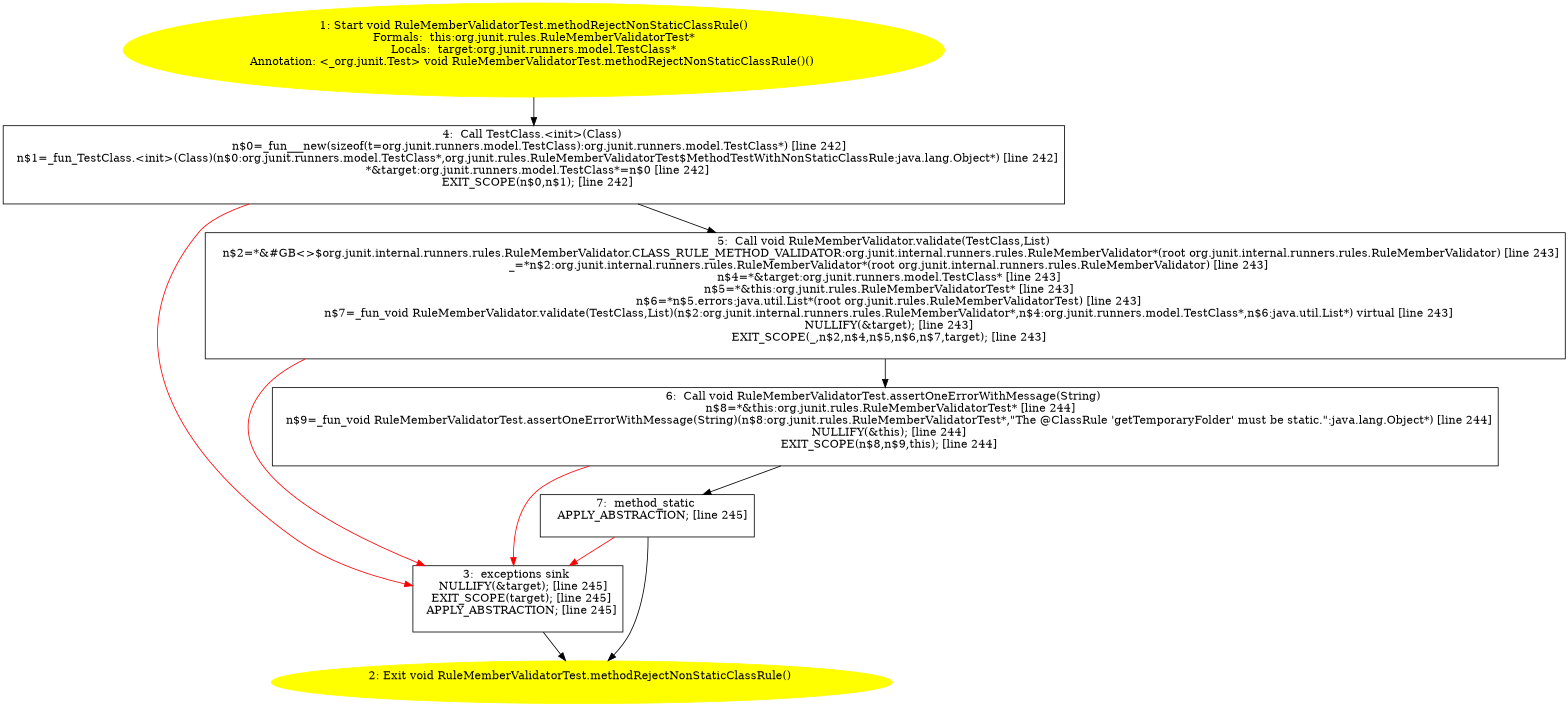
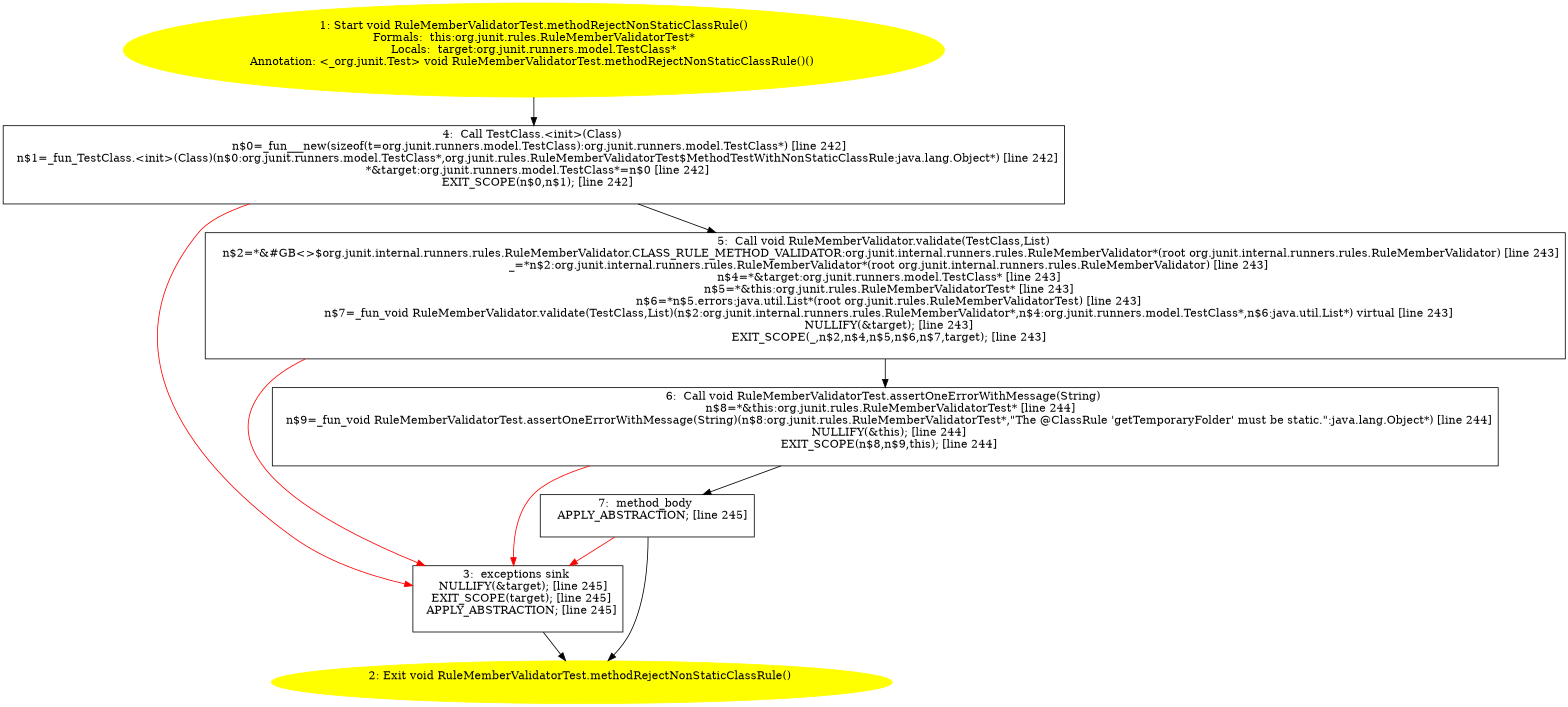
(647, 516) -> (647, 516)
